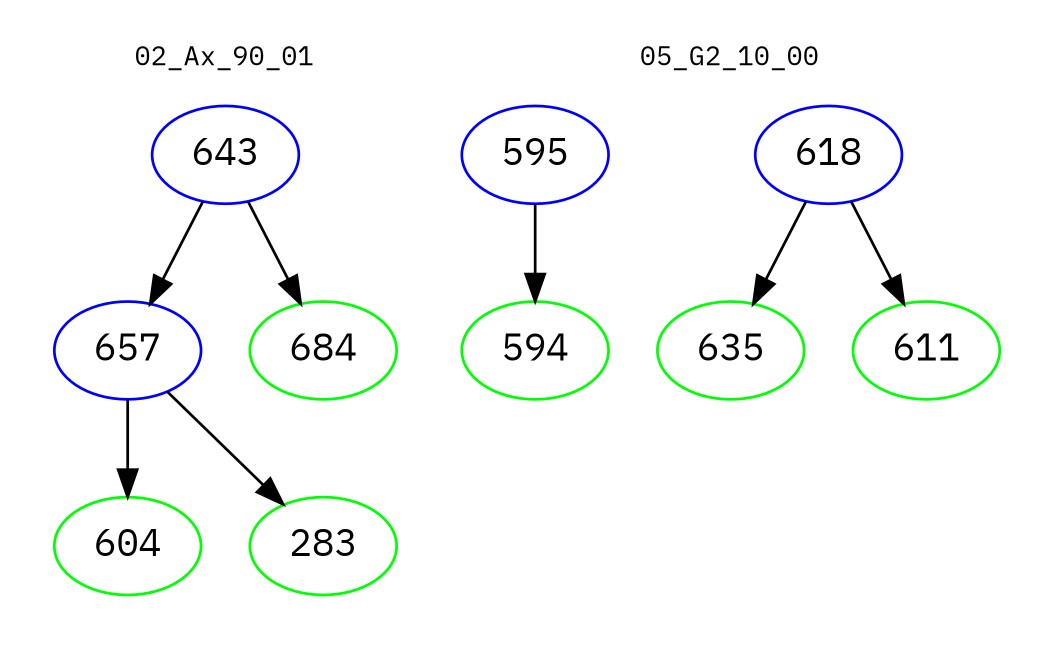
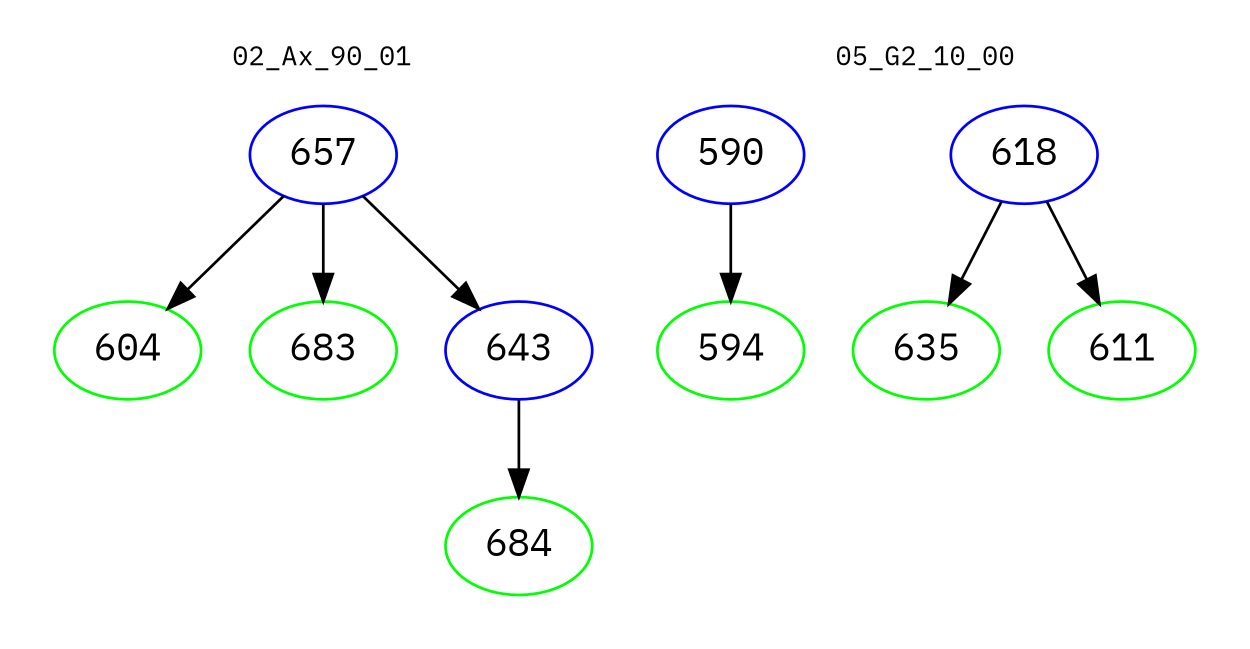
(535, 155) -> (731, 155)
(183, 240) -> (411, 243)
(323, 546) -> (323, 350)
